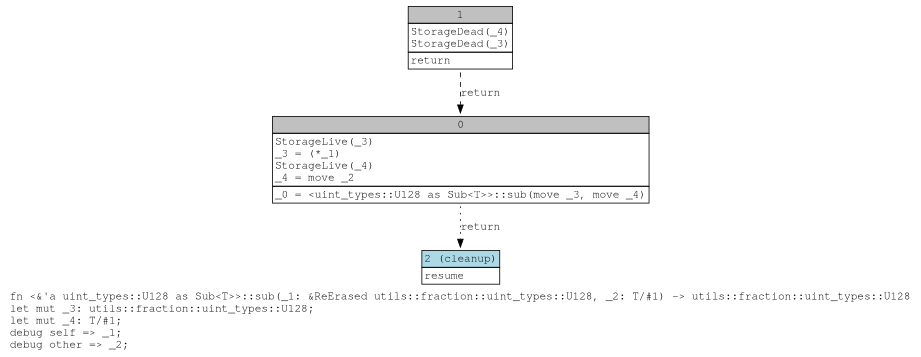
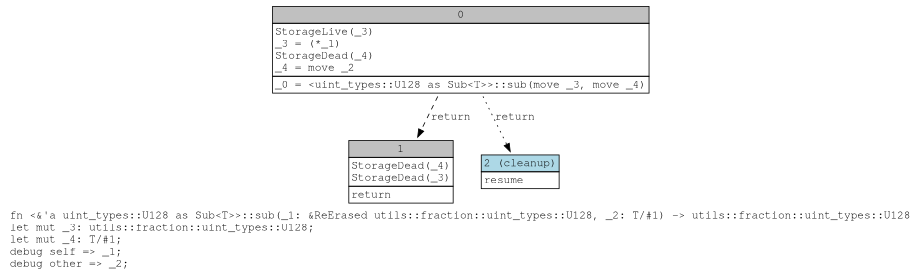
(460, 89) -> (430, 113)
(325, 165) -> (325, 55)
